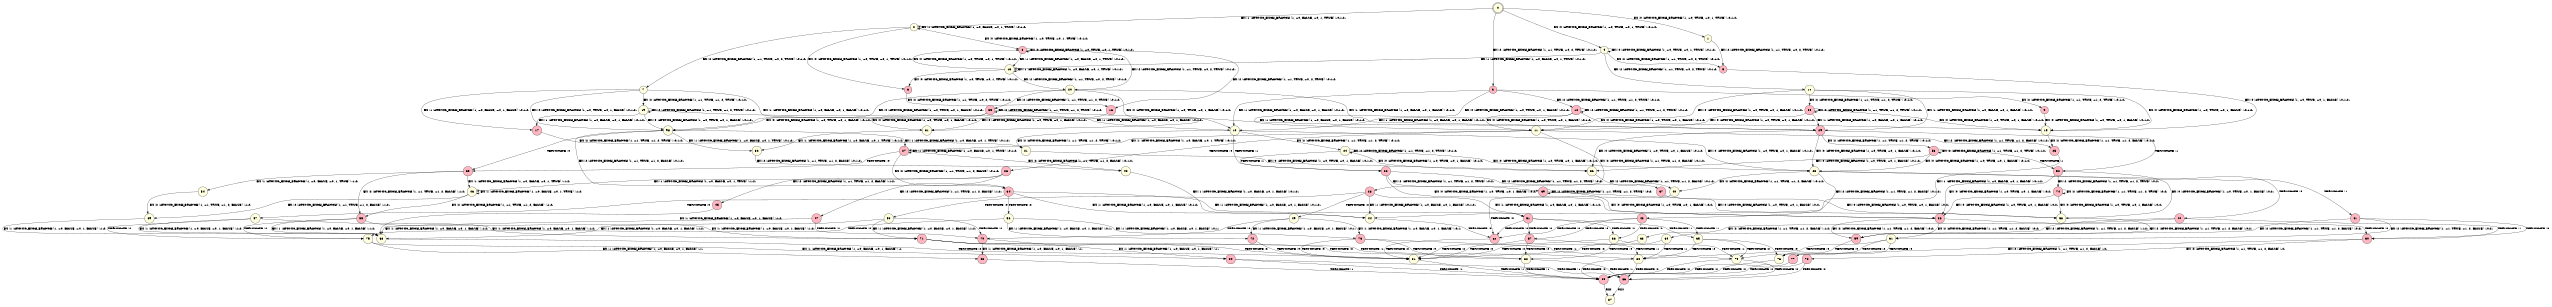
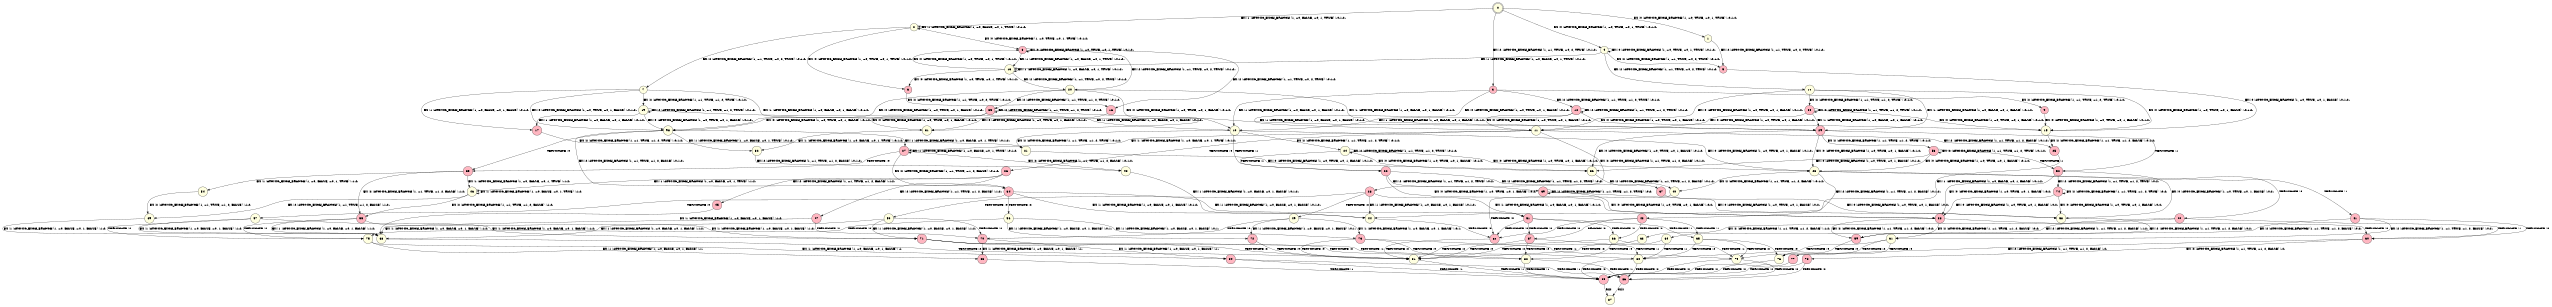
(1597, 229) -> (1597, 229)
